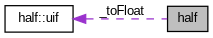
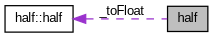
(39, 19) -> (39, 19)
